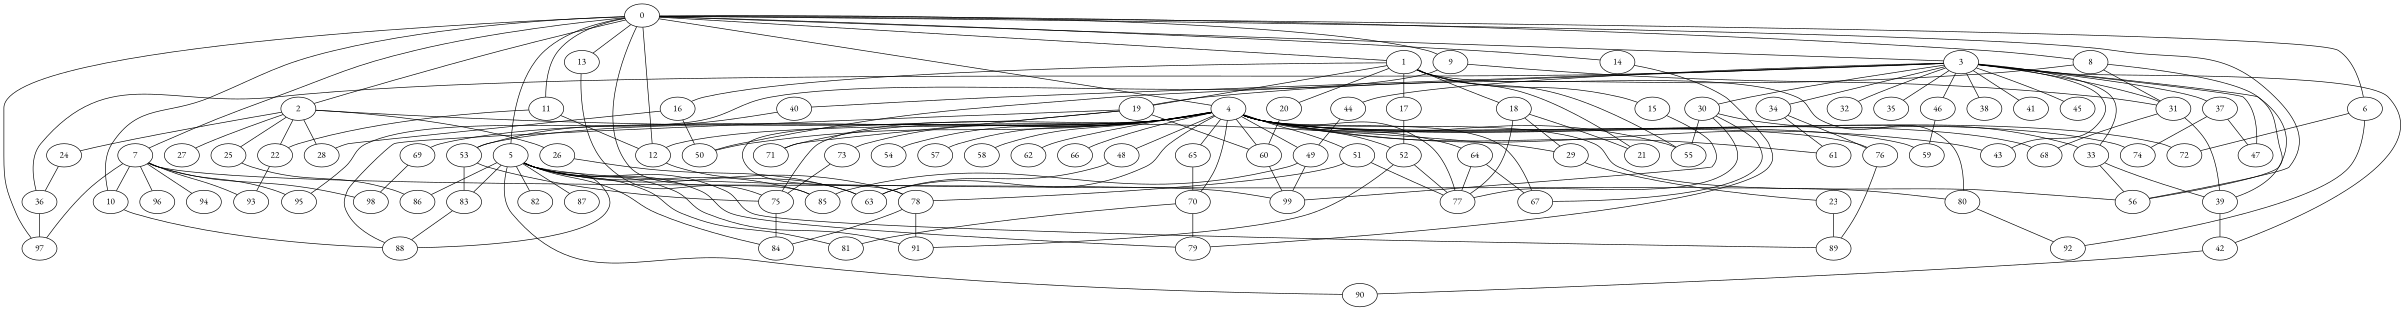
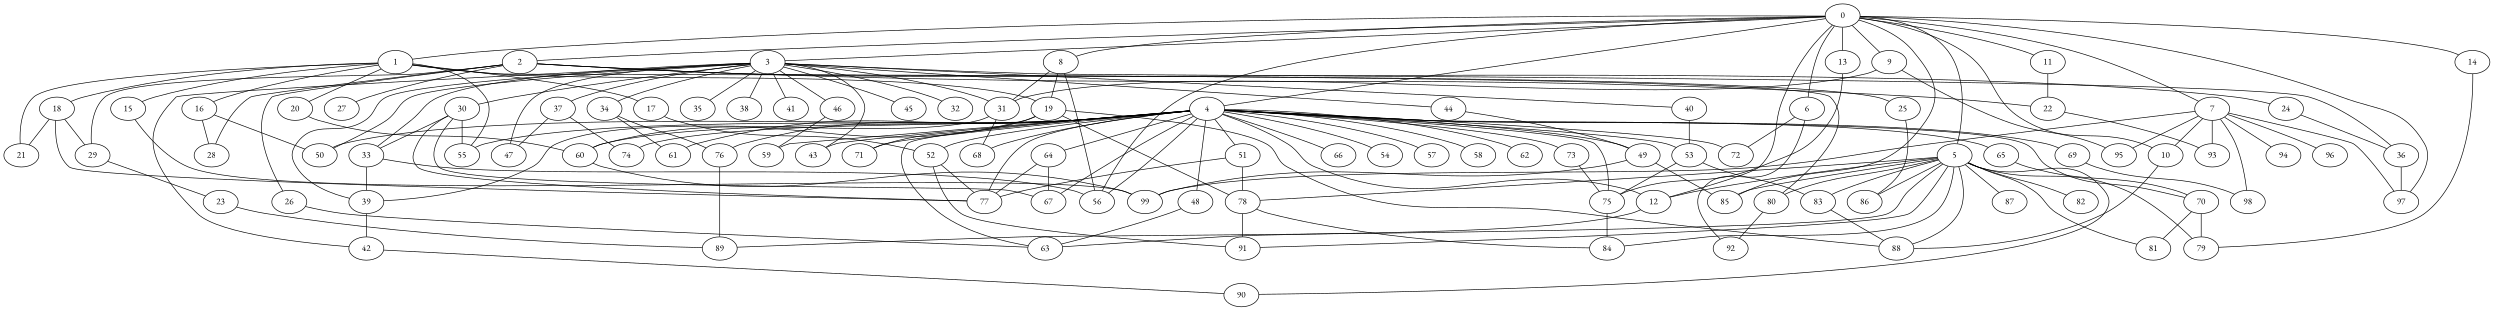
(606, 135) -> (1750, 182)
